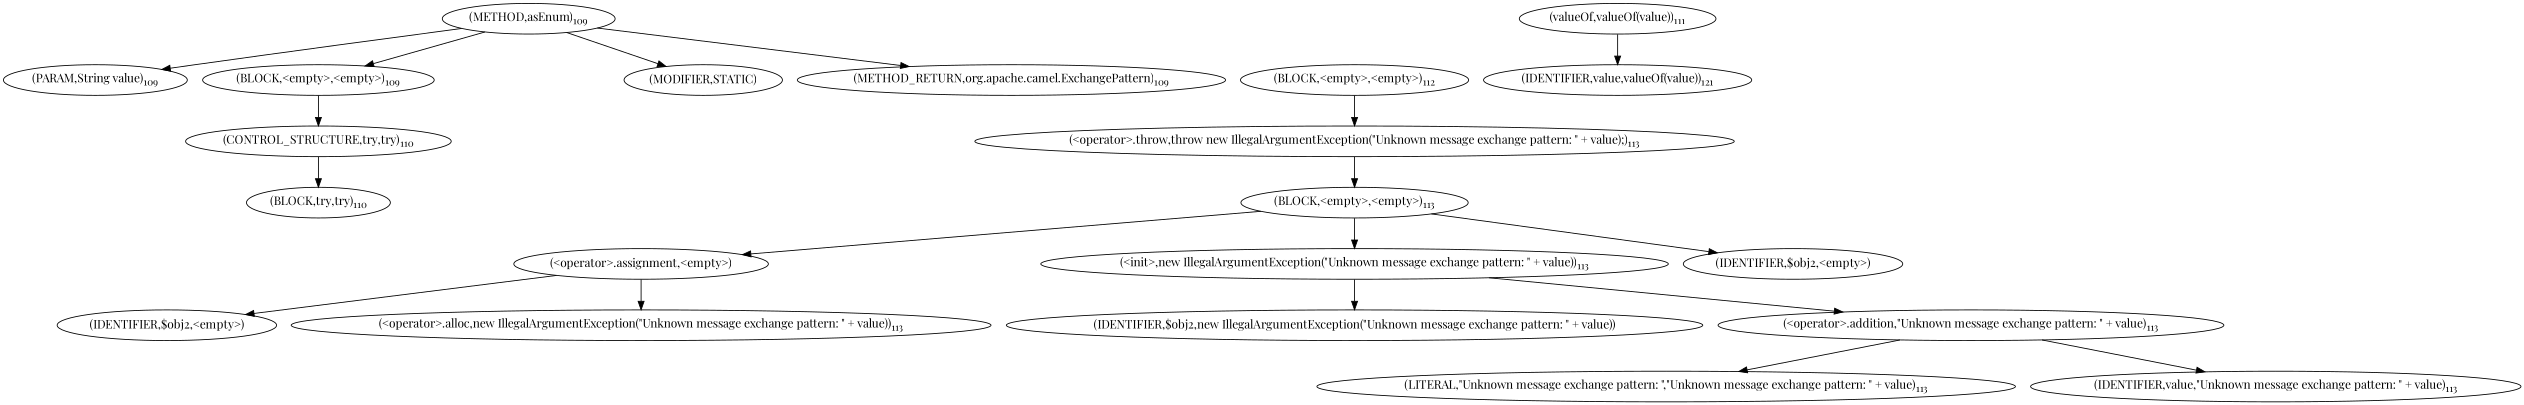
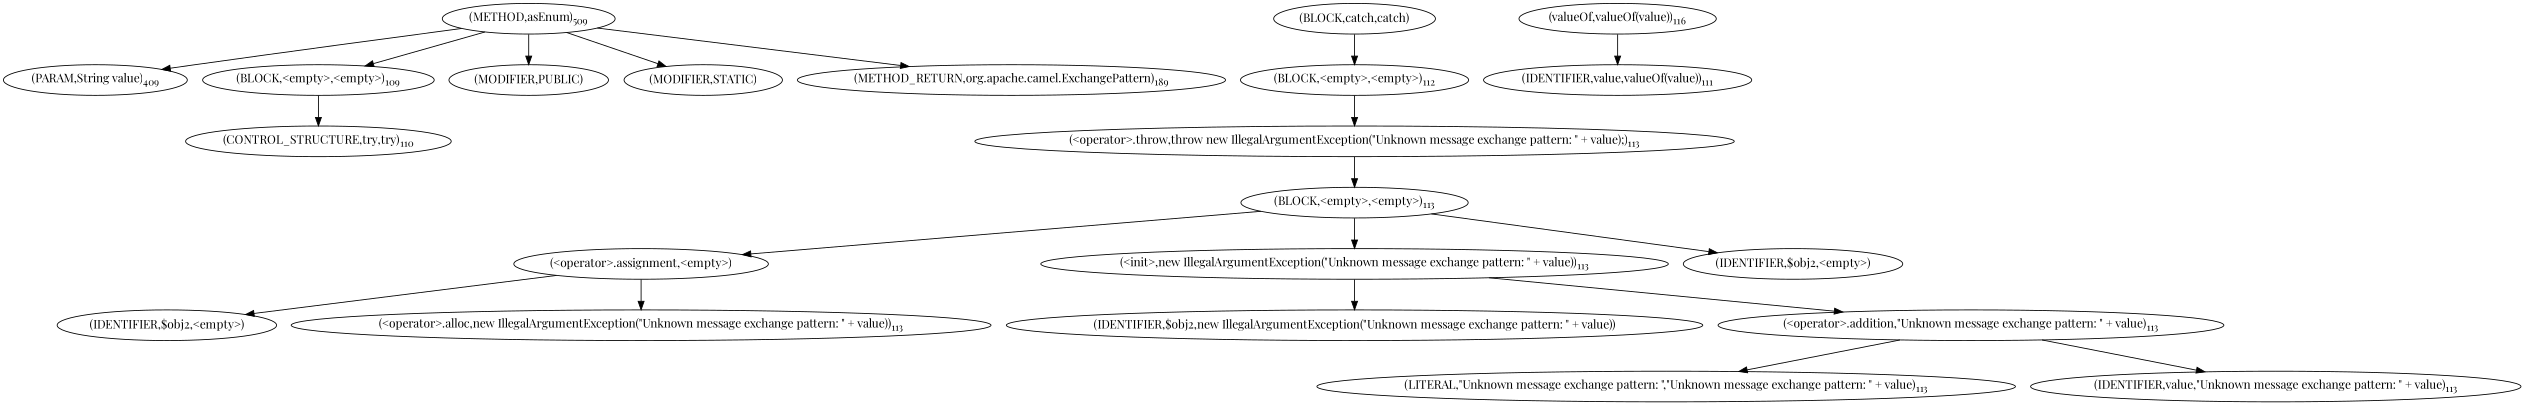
(581, 17) -> (581, 17)
(1680, 17) -> (1680, 17)
none -> (1355, 19)
(151, 79) -> (151, 79)
(1162, 79) -> (1162, 79)
(1707, 79) -> (1707, 79)
none -> (529, 80)
(318, 203) -> none
